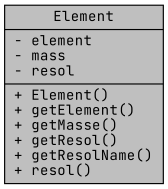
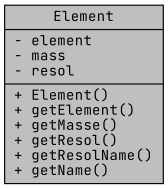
(53, 171) -> (62, 171)
